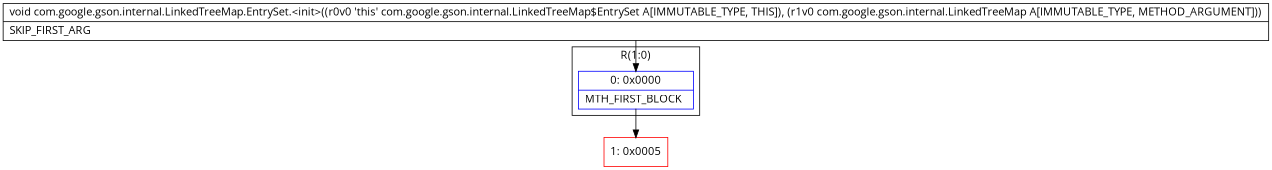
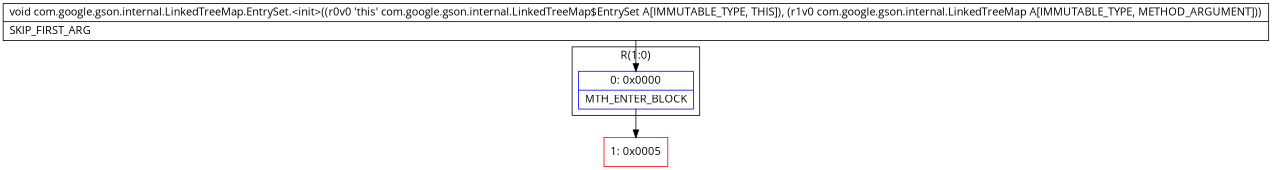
(634, 99) -> (636, 99)
